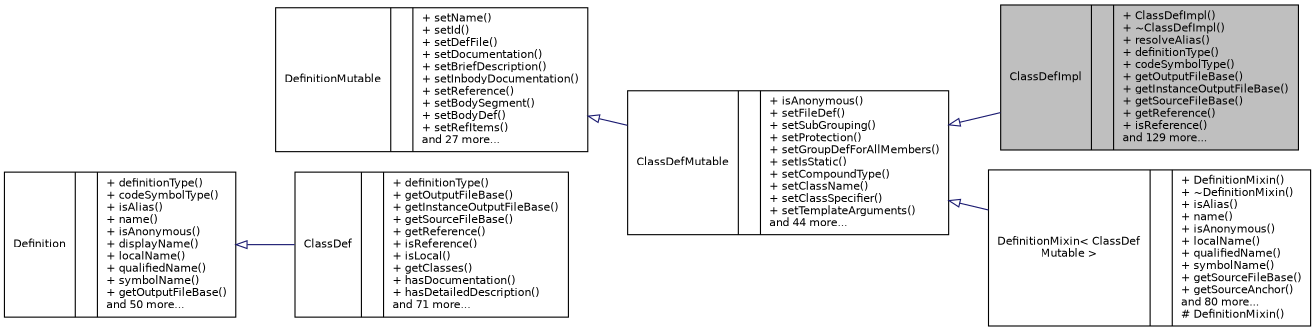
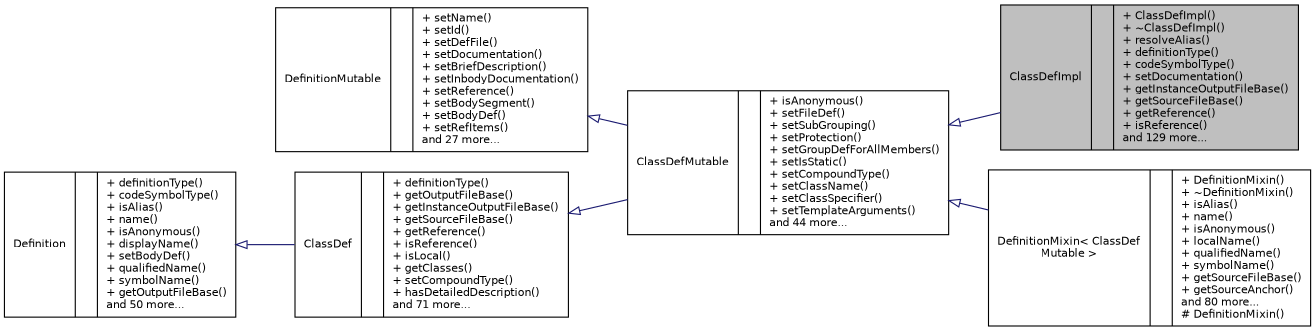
(1183, 77) -> (1183, 77)
none -> (604, 205)
(146, 256) -> (148, 256)
(454, 281) -> (453, 281)
